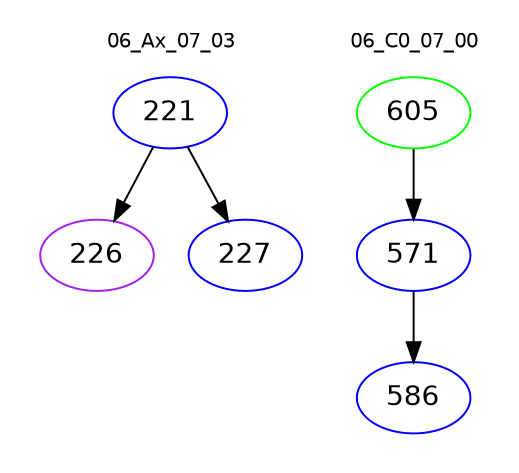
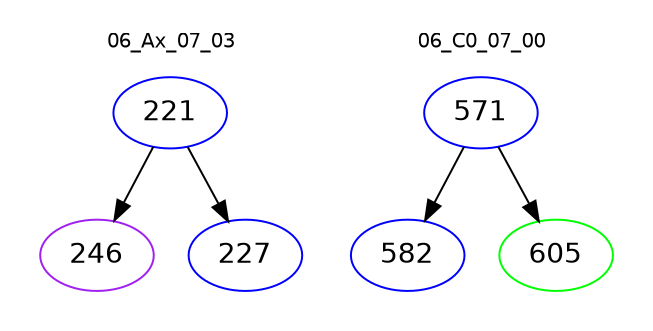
(414, 174) -> (514, 175)
(97, 255) -> (97, 255)
(414, 398) -> (408, 255)
